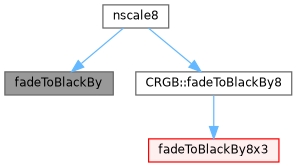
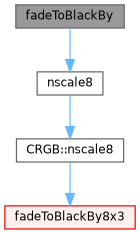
(102, 46) -> (70, 44)
(214, 83) -> (70, 150)
